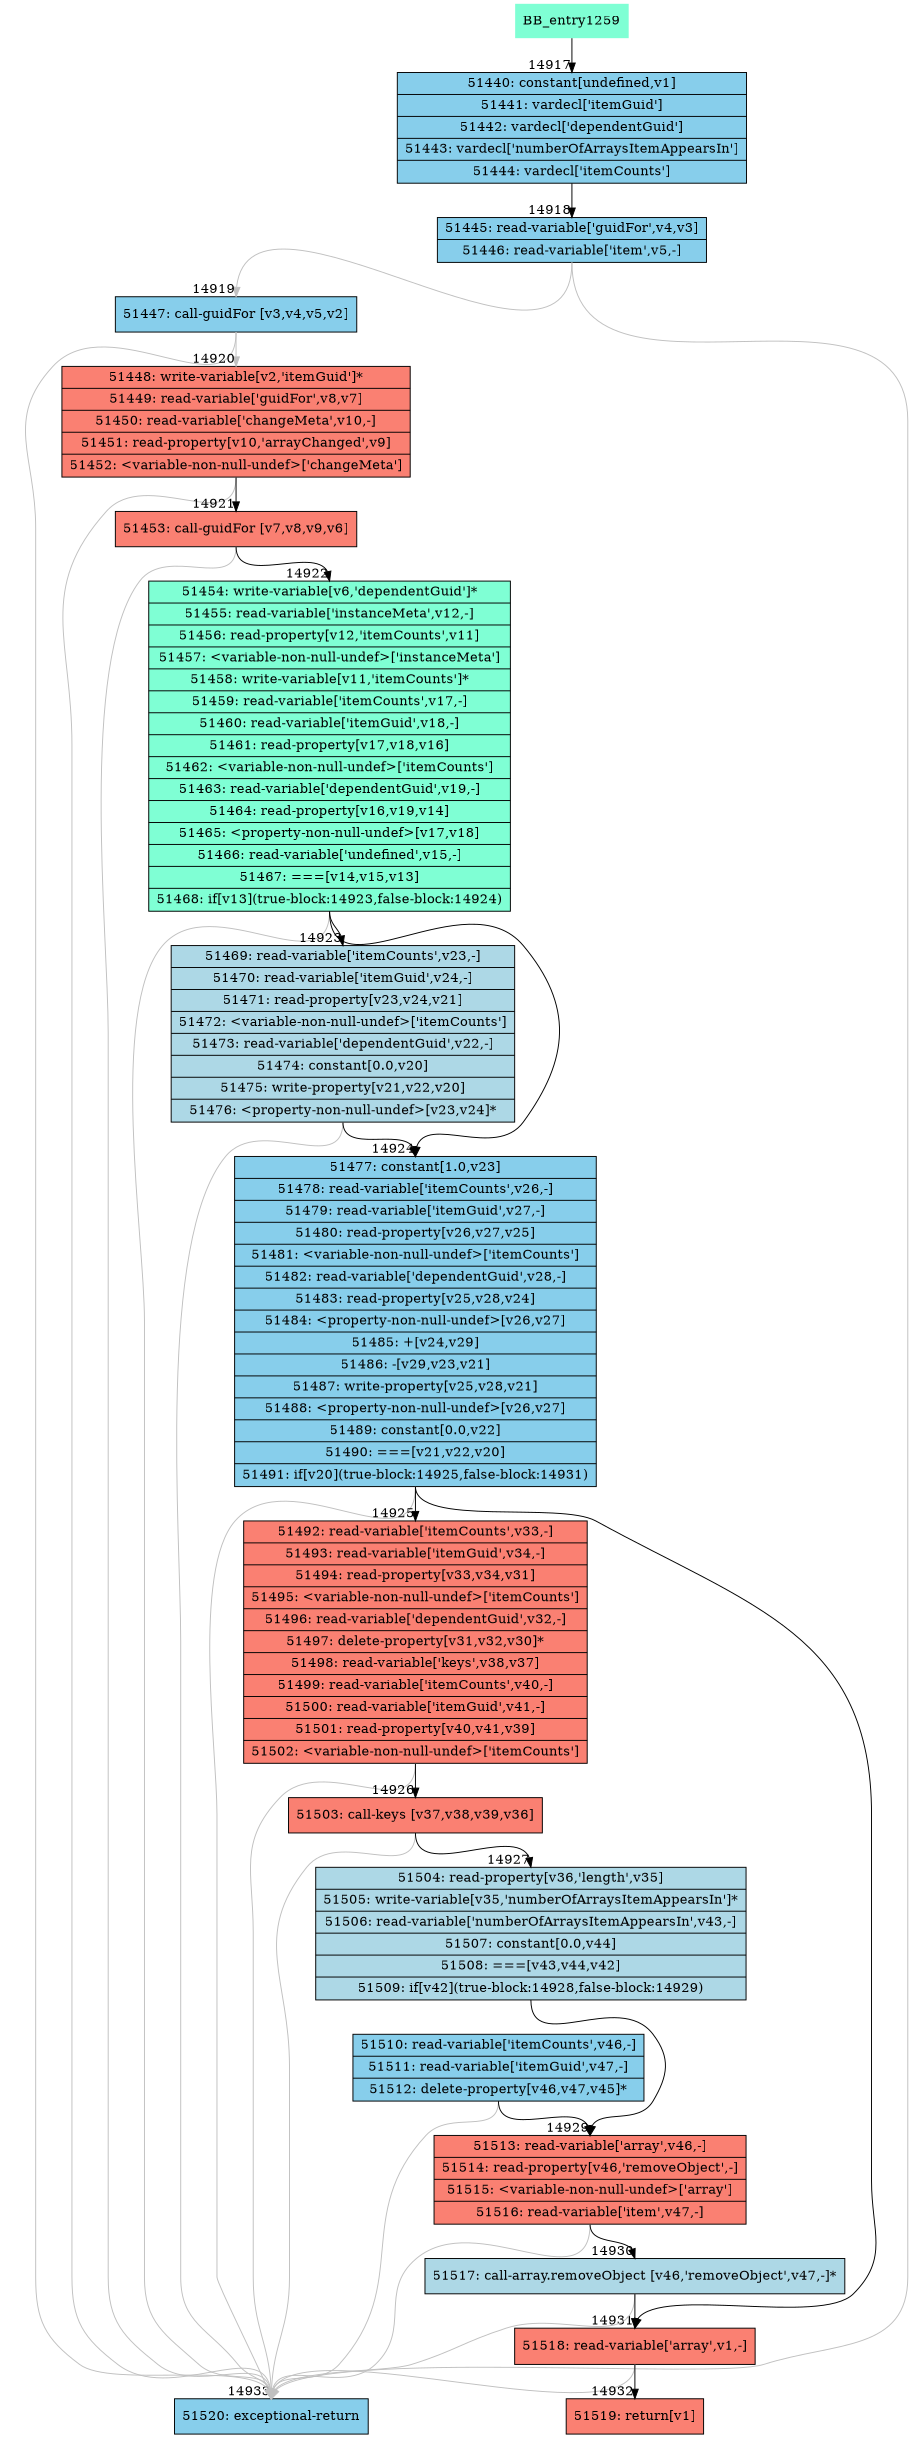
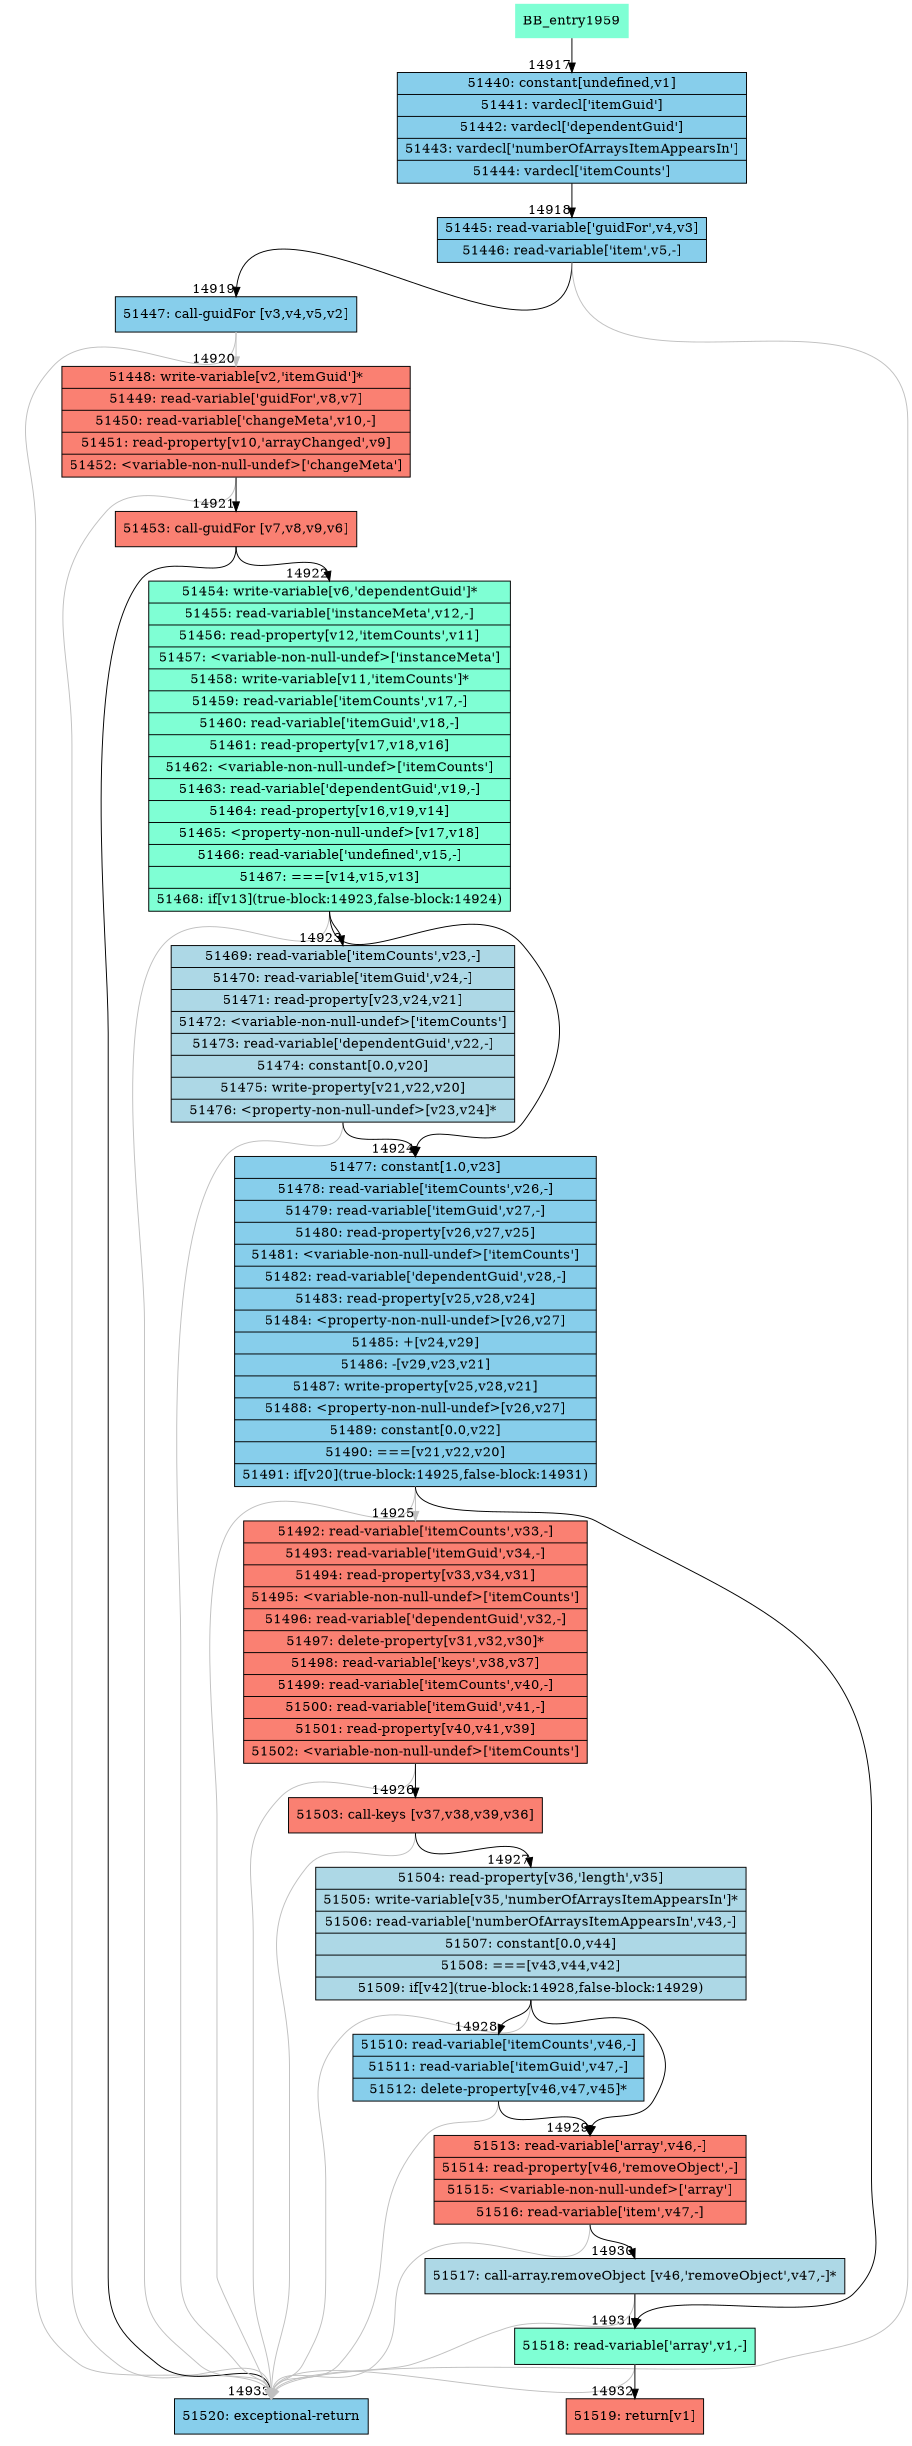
(572, 21) -> (572, 21)
(409, 281) -> (409, 281)
(108, 1483) -> (108, 1483)
(415, 1499) -> (415, 1499)
none -> (519, 2015)
none -> (319, 2111)
(635, 2346) -> (635, 2346)
